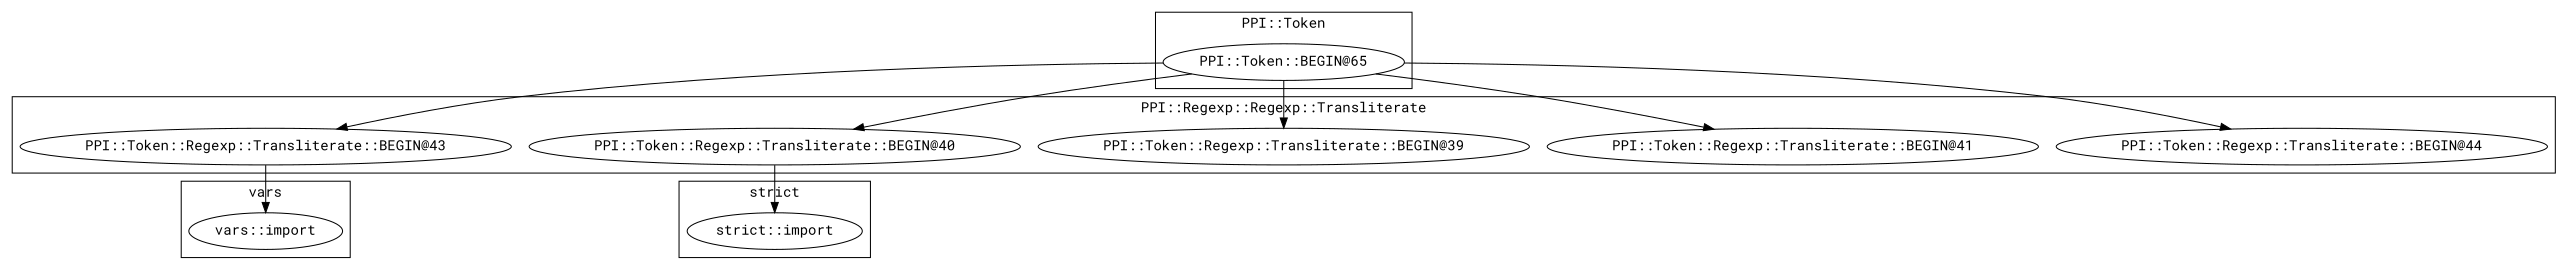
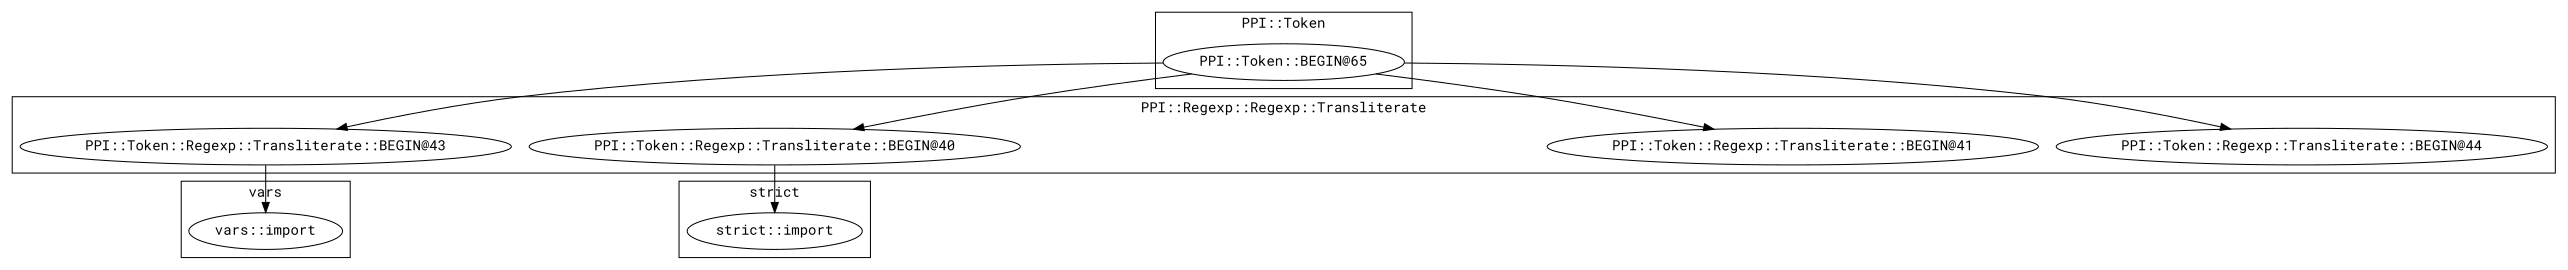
(1284, 147) -> none
